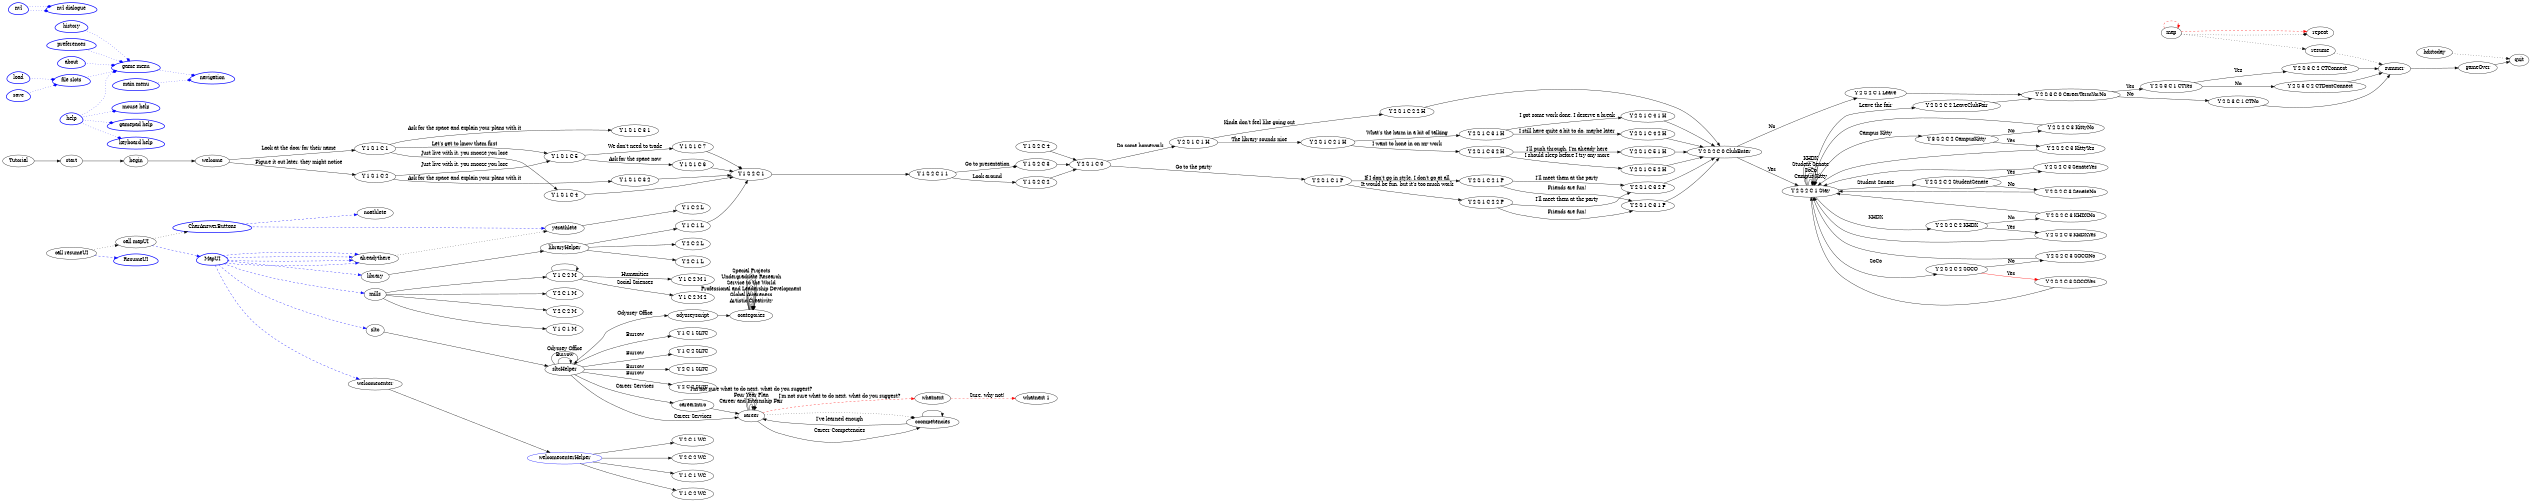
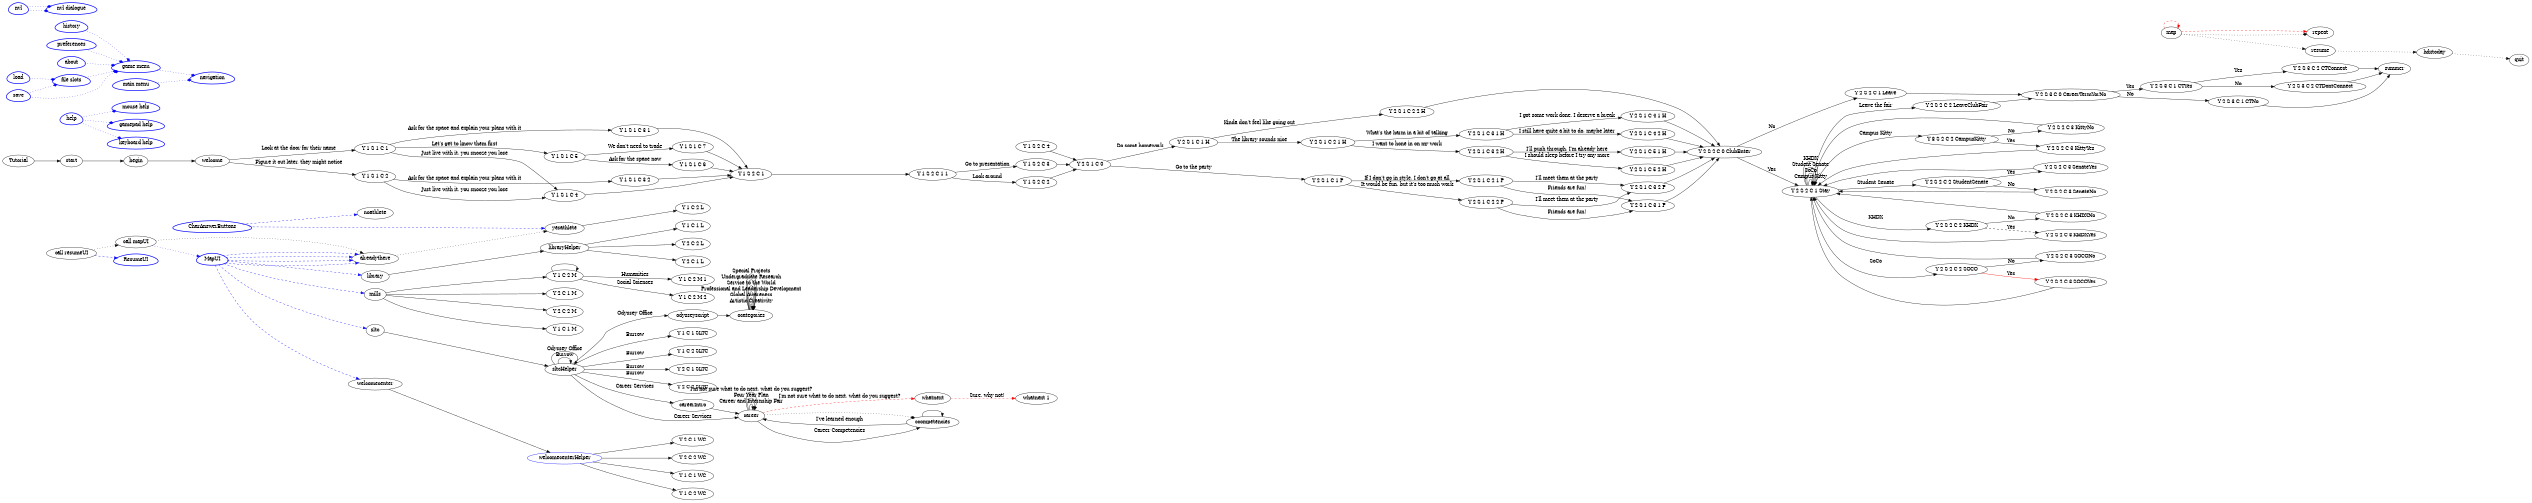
(2357, 58) -> (2374, 52)
(2478, 68) -> none
(103, 99) -> (76, 96)
(723, 159) -> (723, 159)
(984, 169) -> (984, 169)
(471, 171) -> (462, 200)
(730, 206) -> (707, 134)
(2010, 230) -> (2010, 230)
(169, 235) -> (259, 238)
(175, 251) -> (175, 251)
